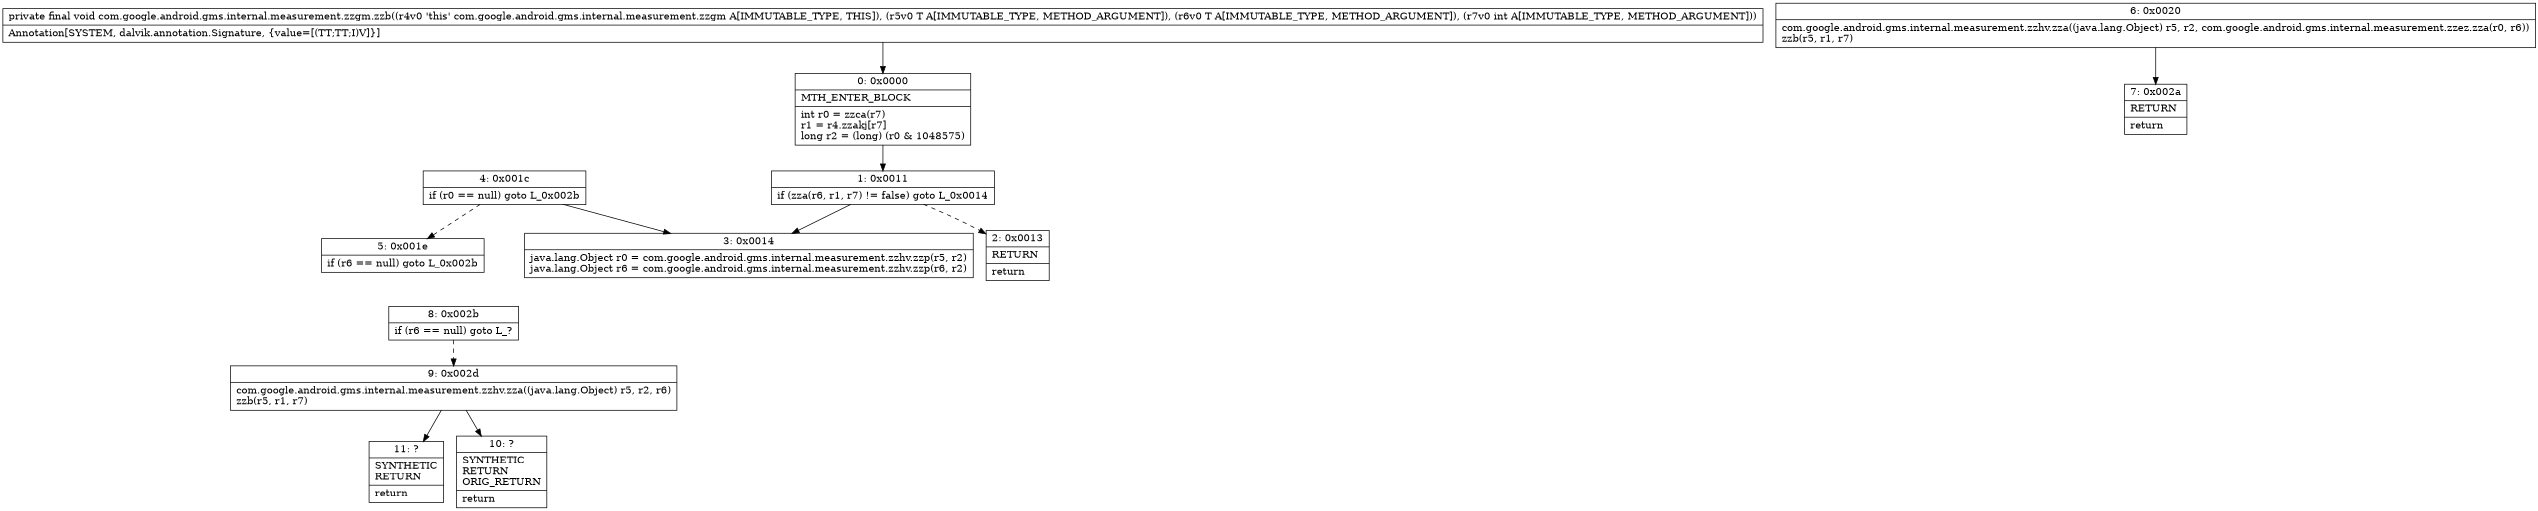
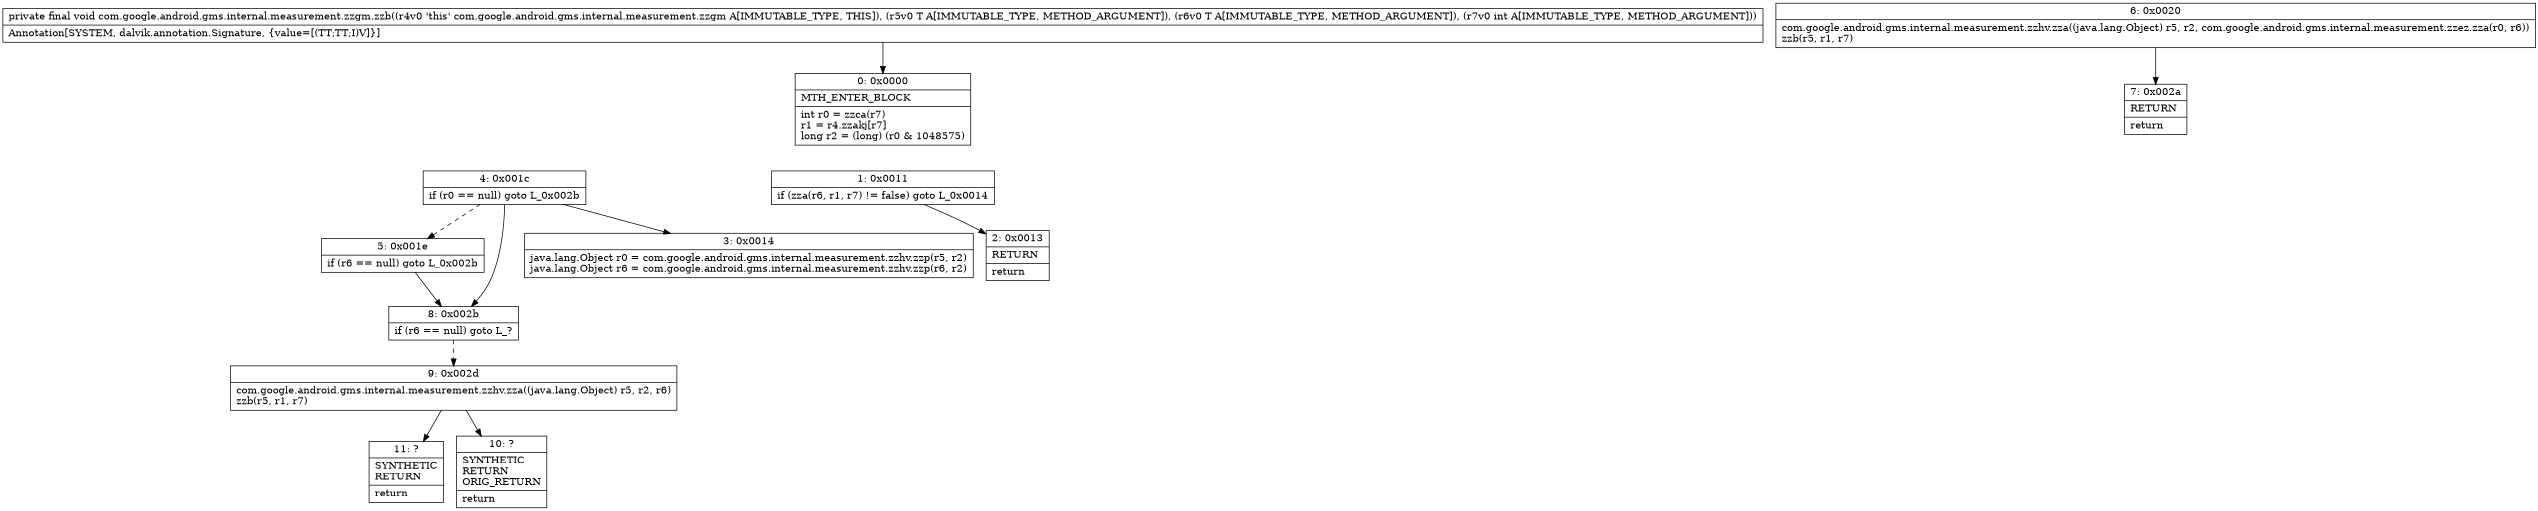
(883, 154) -> none
(825, 217) -> none
(952, 217) -> (952, 217)
none -> (499, 256)
none -> (426, 286)
